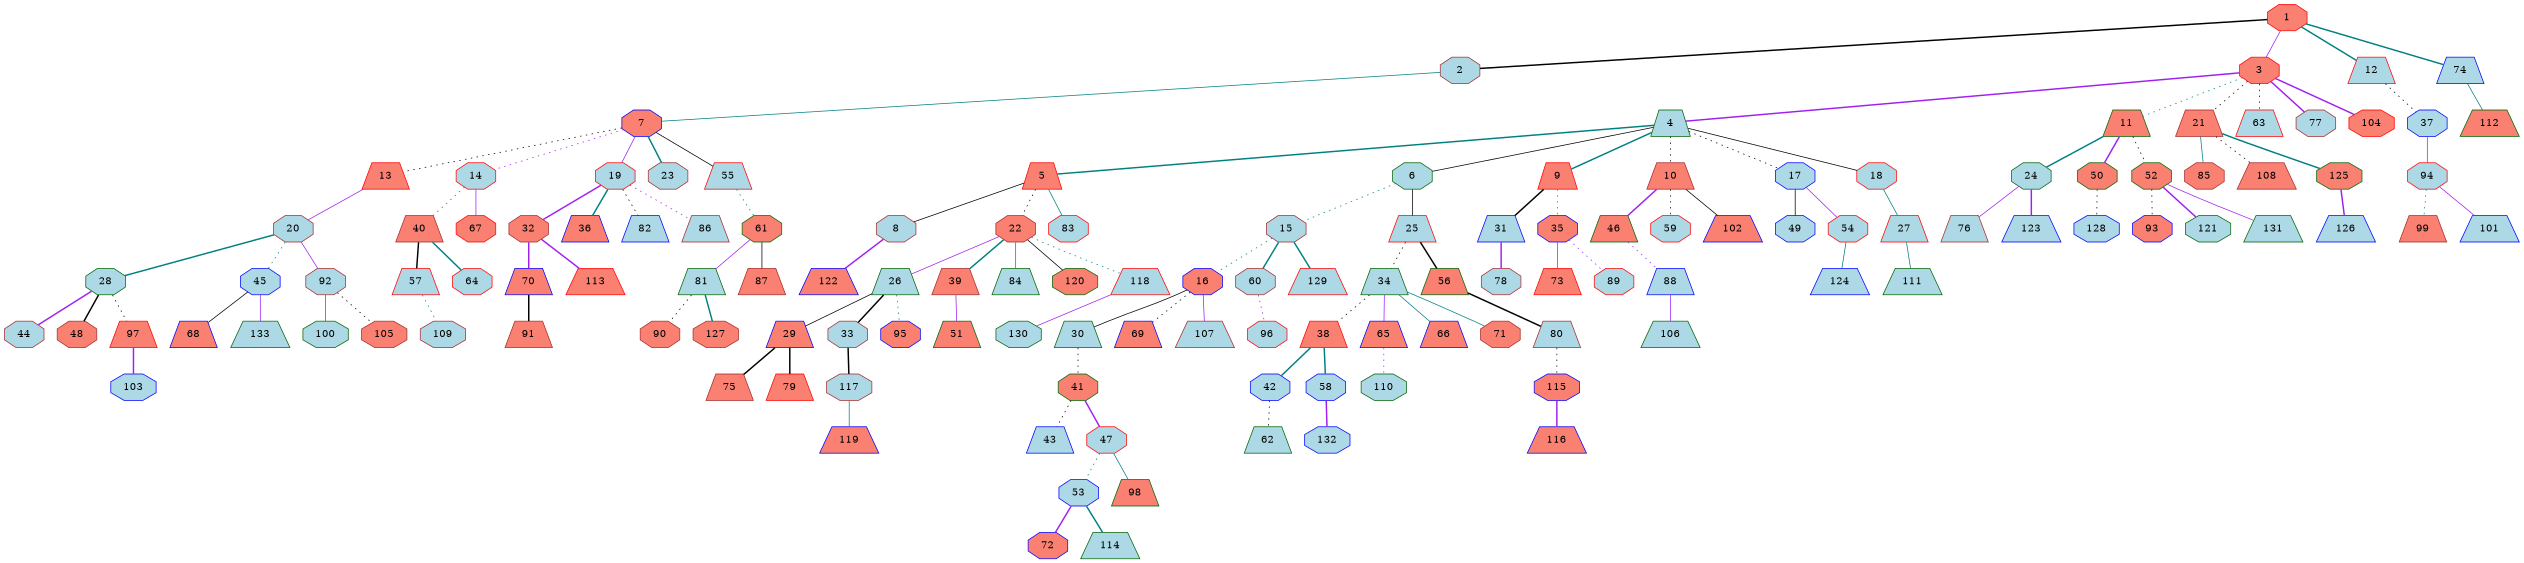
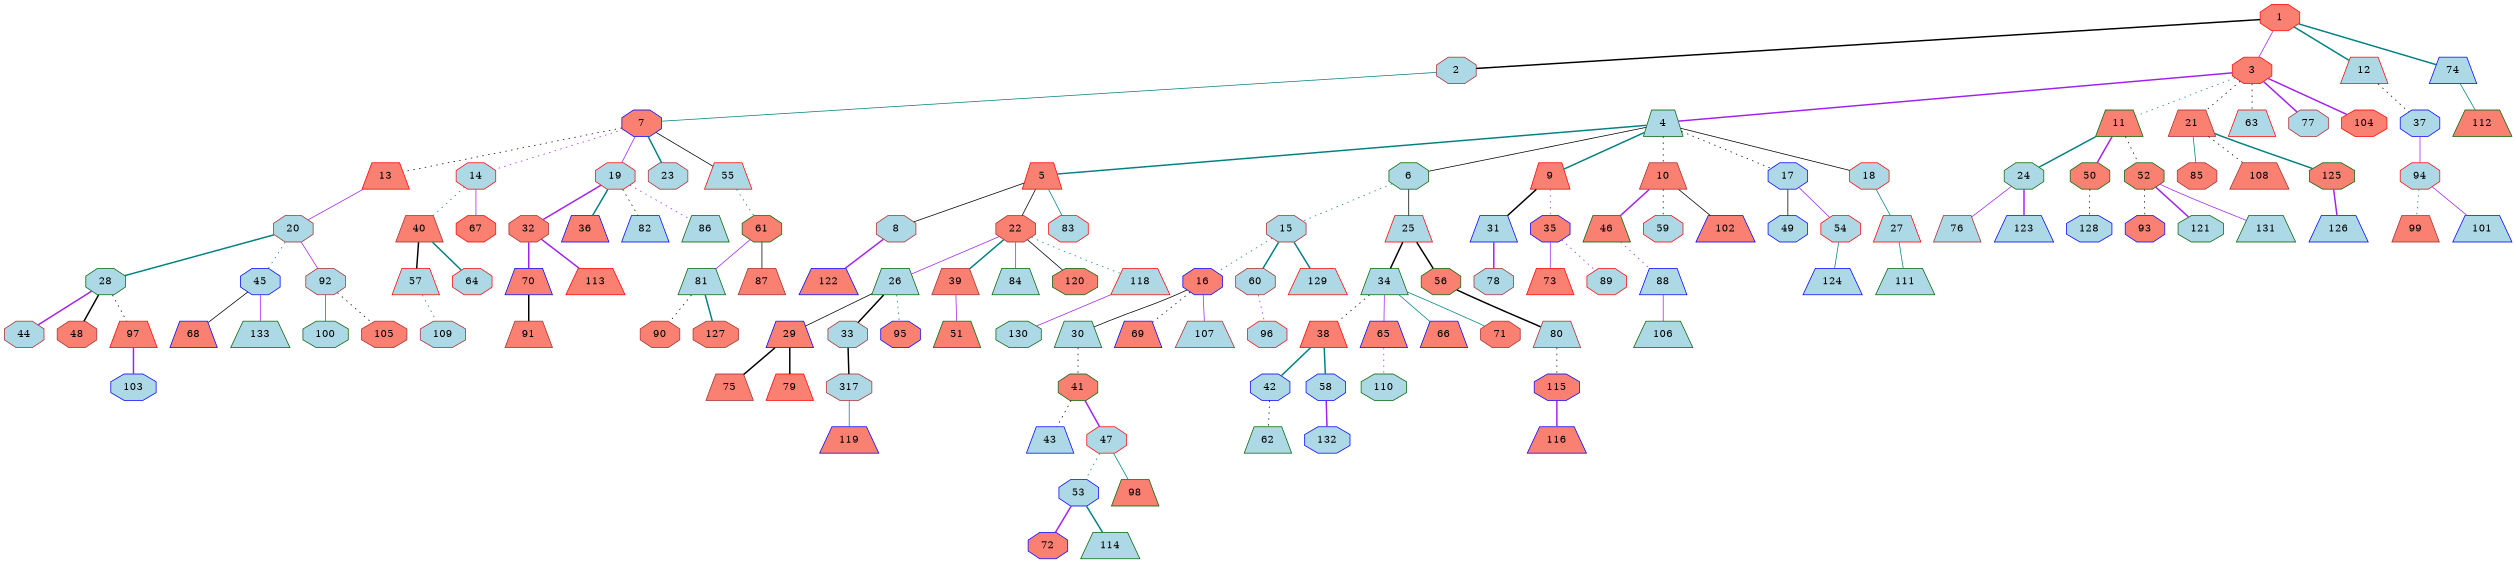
(1029, 202) -> (1029, 202)
(705, 229) -> (705, 229)
(1398, 255) -> (1397, 255)
(1445, 282) -> (1441, 282)
(849, 387) -> (849, 387)
